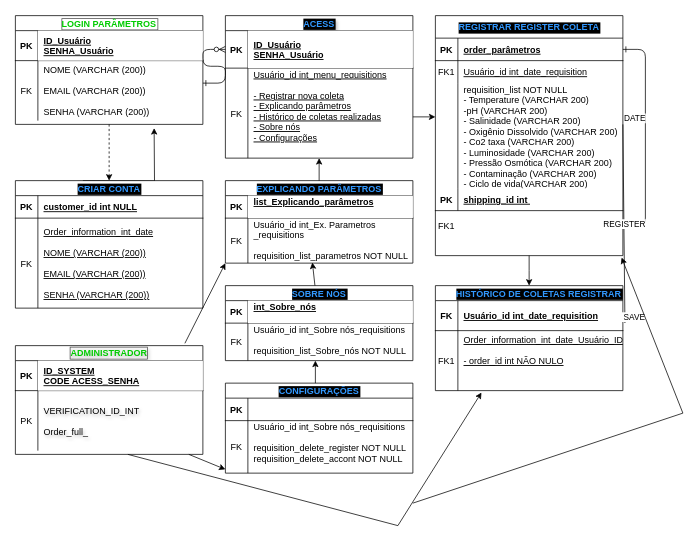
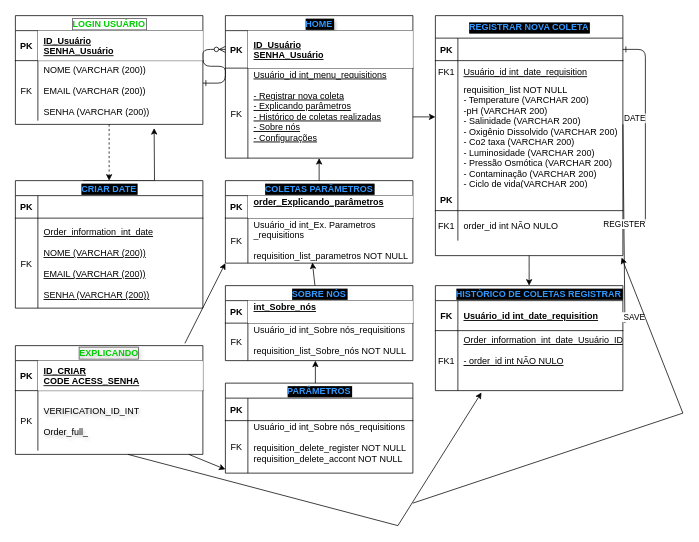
(109, 23) -> (109, 23)
(319, 23) -> (319, 23)
(529, 27) -> (529, 27)
(540, 49) -> none
(109, 188) -> (109, 188)
(319, 188) -> (319, 188)
(540, 199) -> none
(314, 202) -> (319, 202)
(120, 207) -> none
none -> (540, 225)
(109, 353) -> (109, 353)
(66, 371) -> (64, 371)
(319, 391) -> (319, 391)
